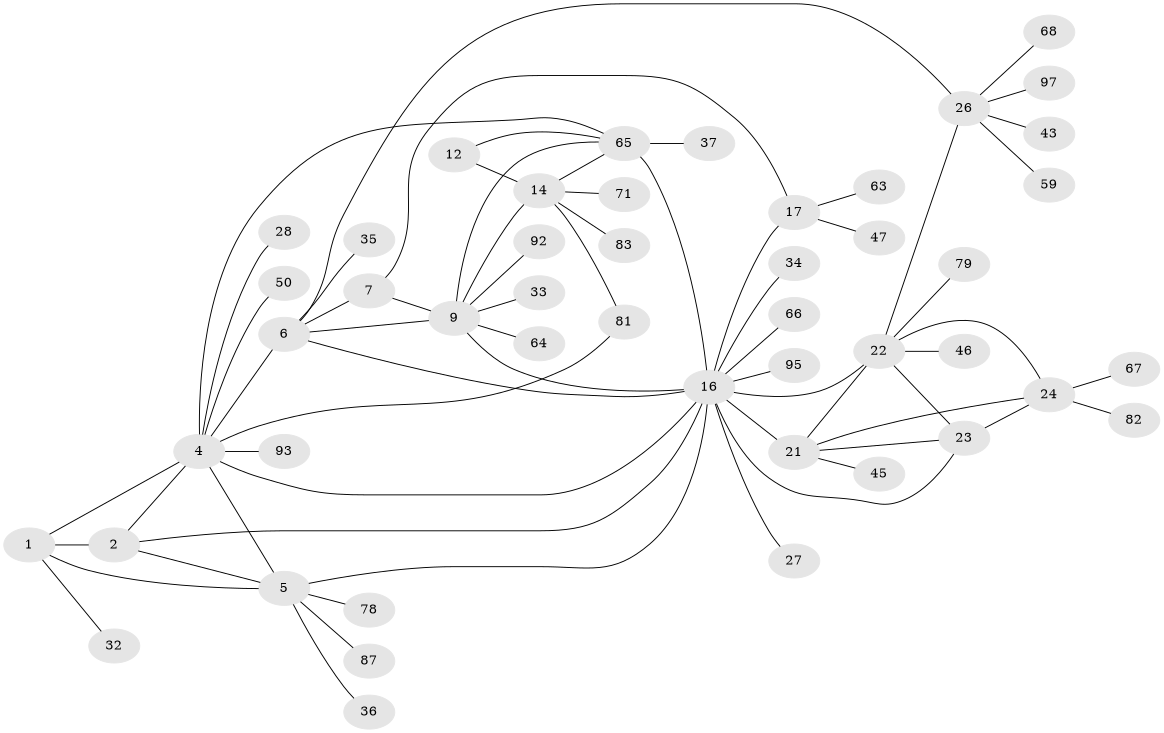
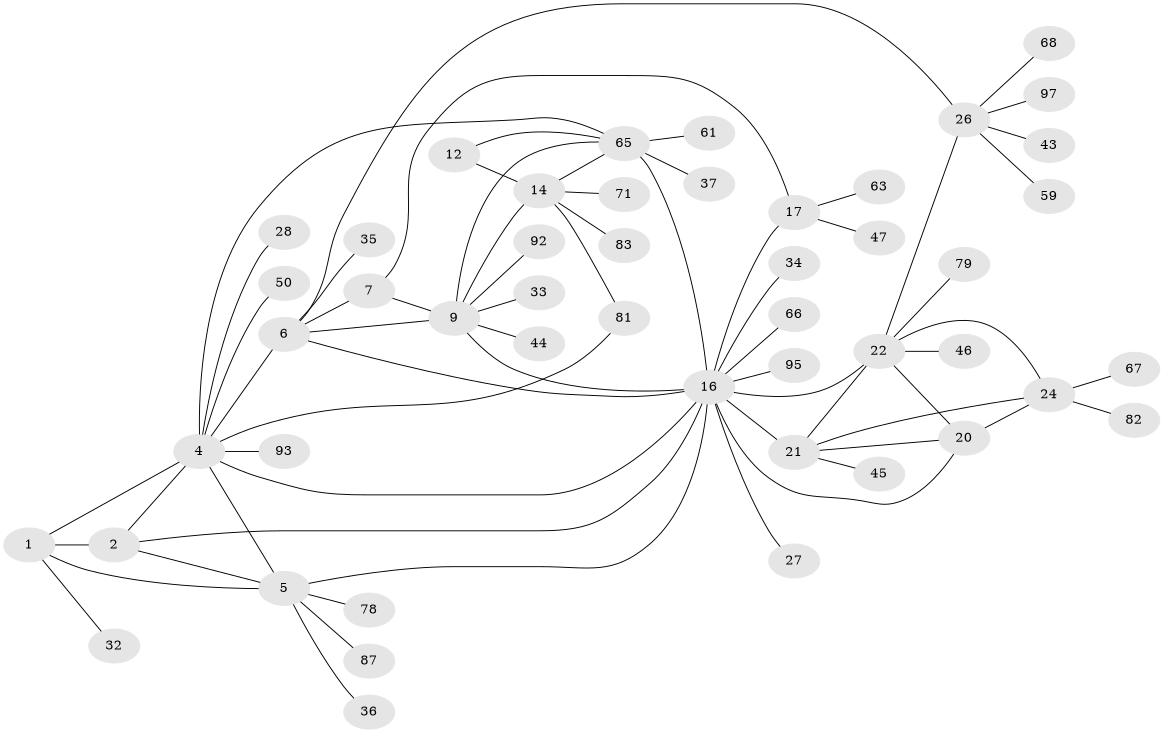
none -> (709, 133)
(539, 344) -> (539, 344)
(964, 438) -> (964, 438)
